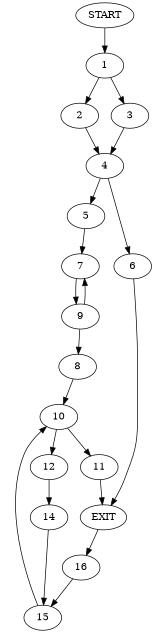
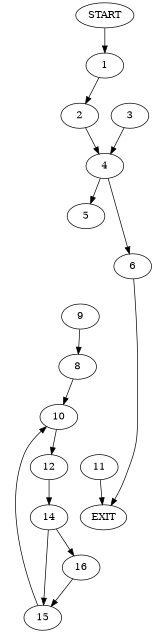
(116, 88) -> none
(80, 266) -> none
(77, 439) -> none
(94, 539) -> (63, 539)
